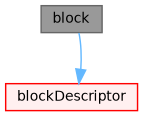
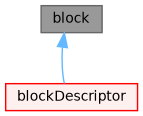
(81, 51) -> (62, 65)
